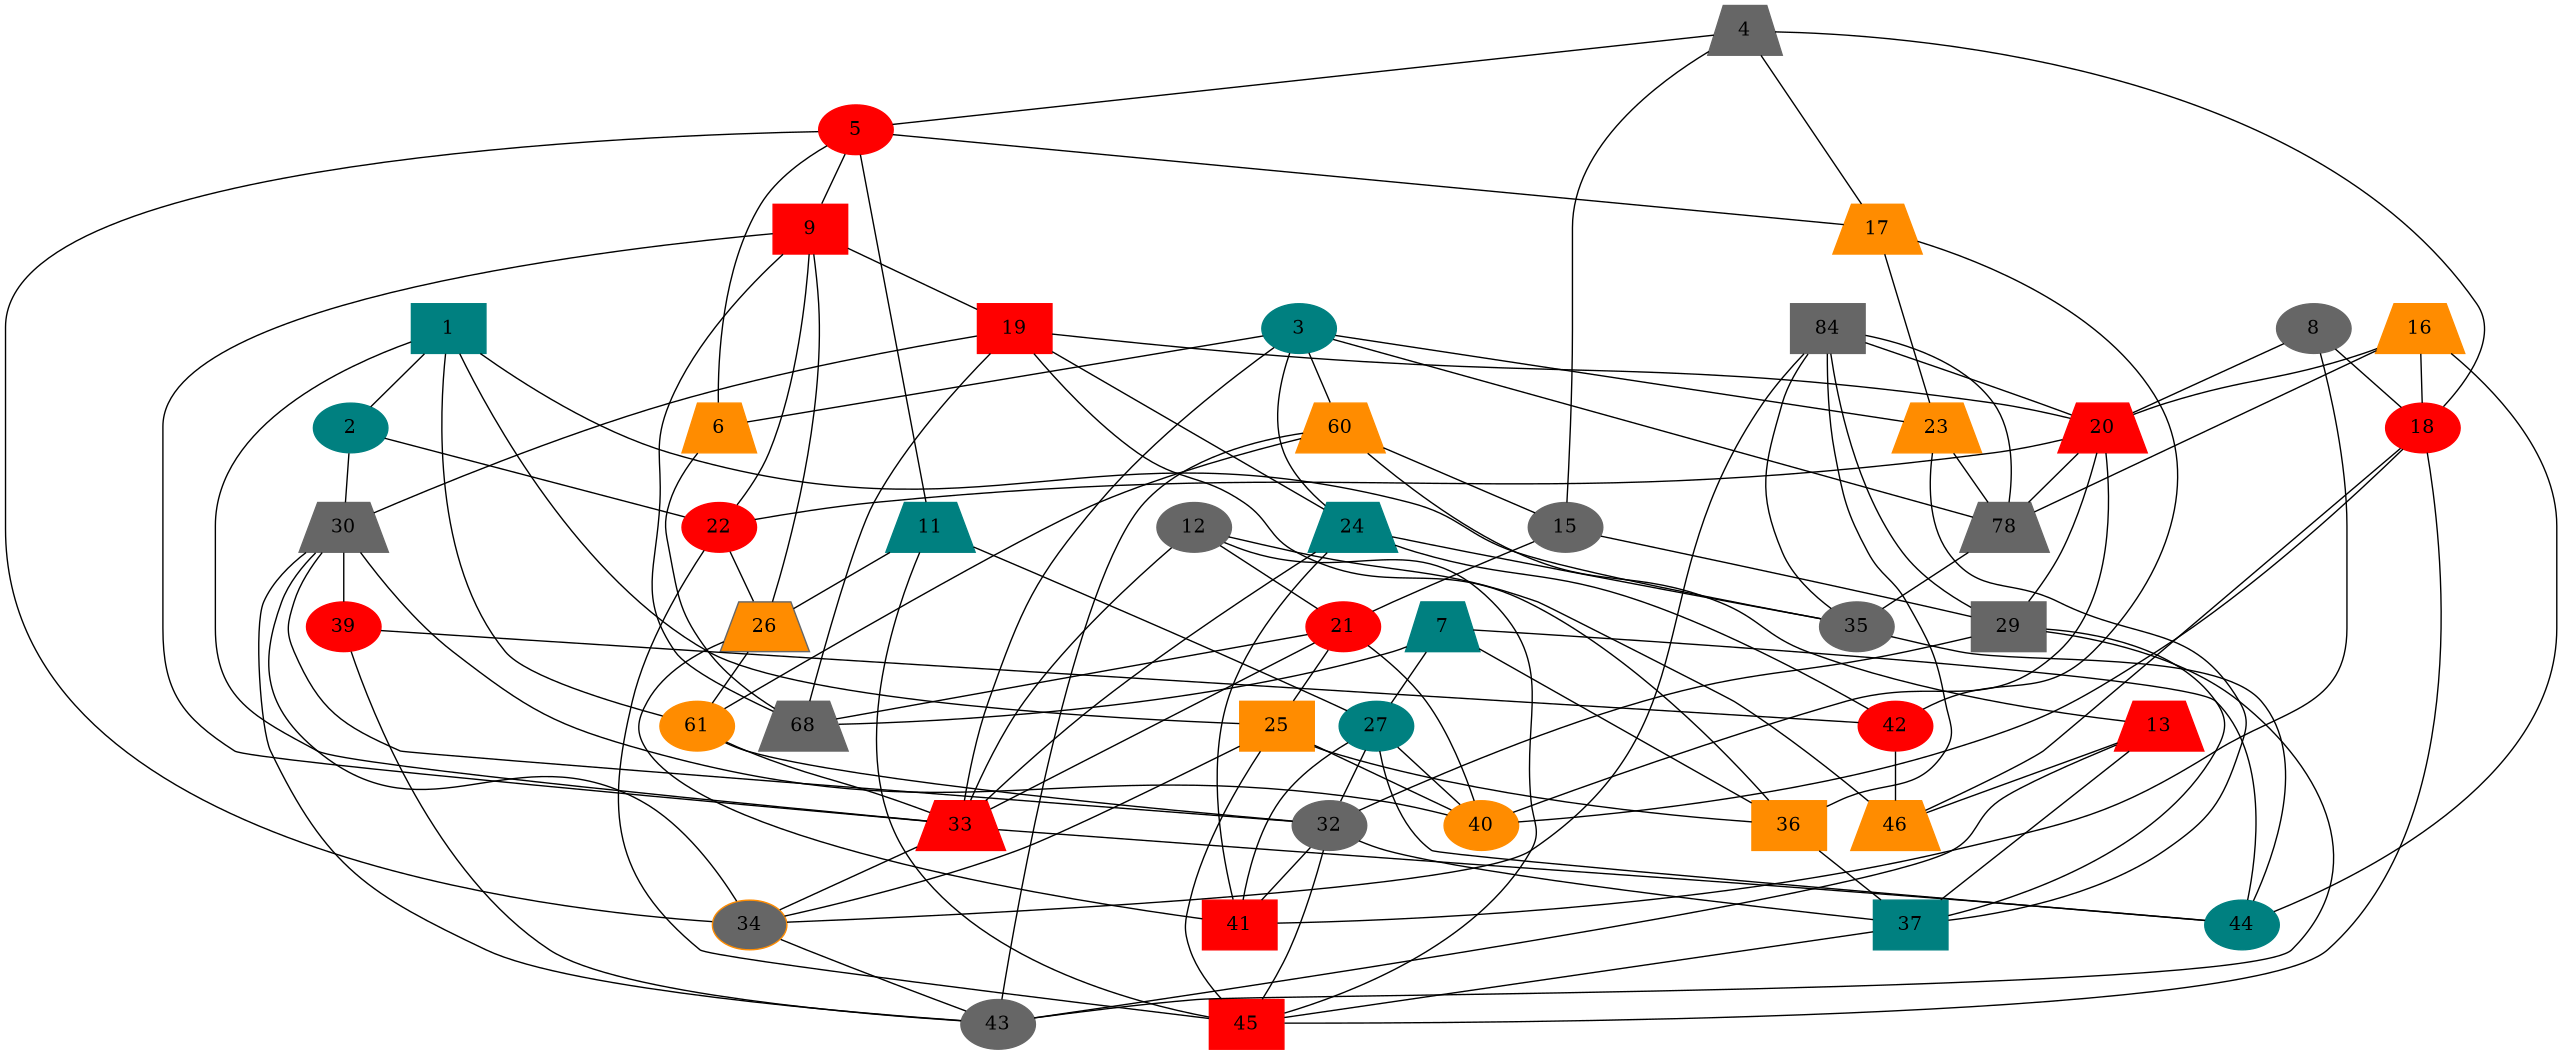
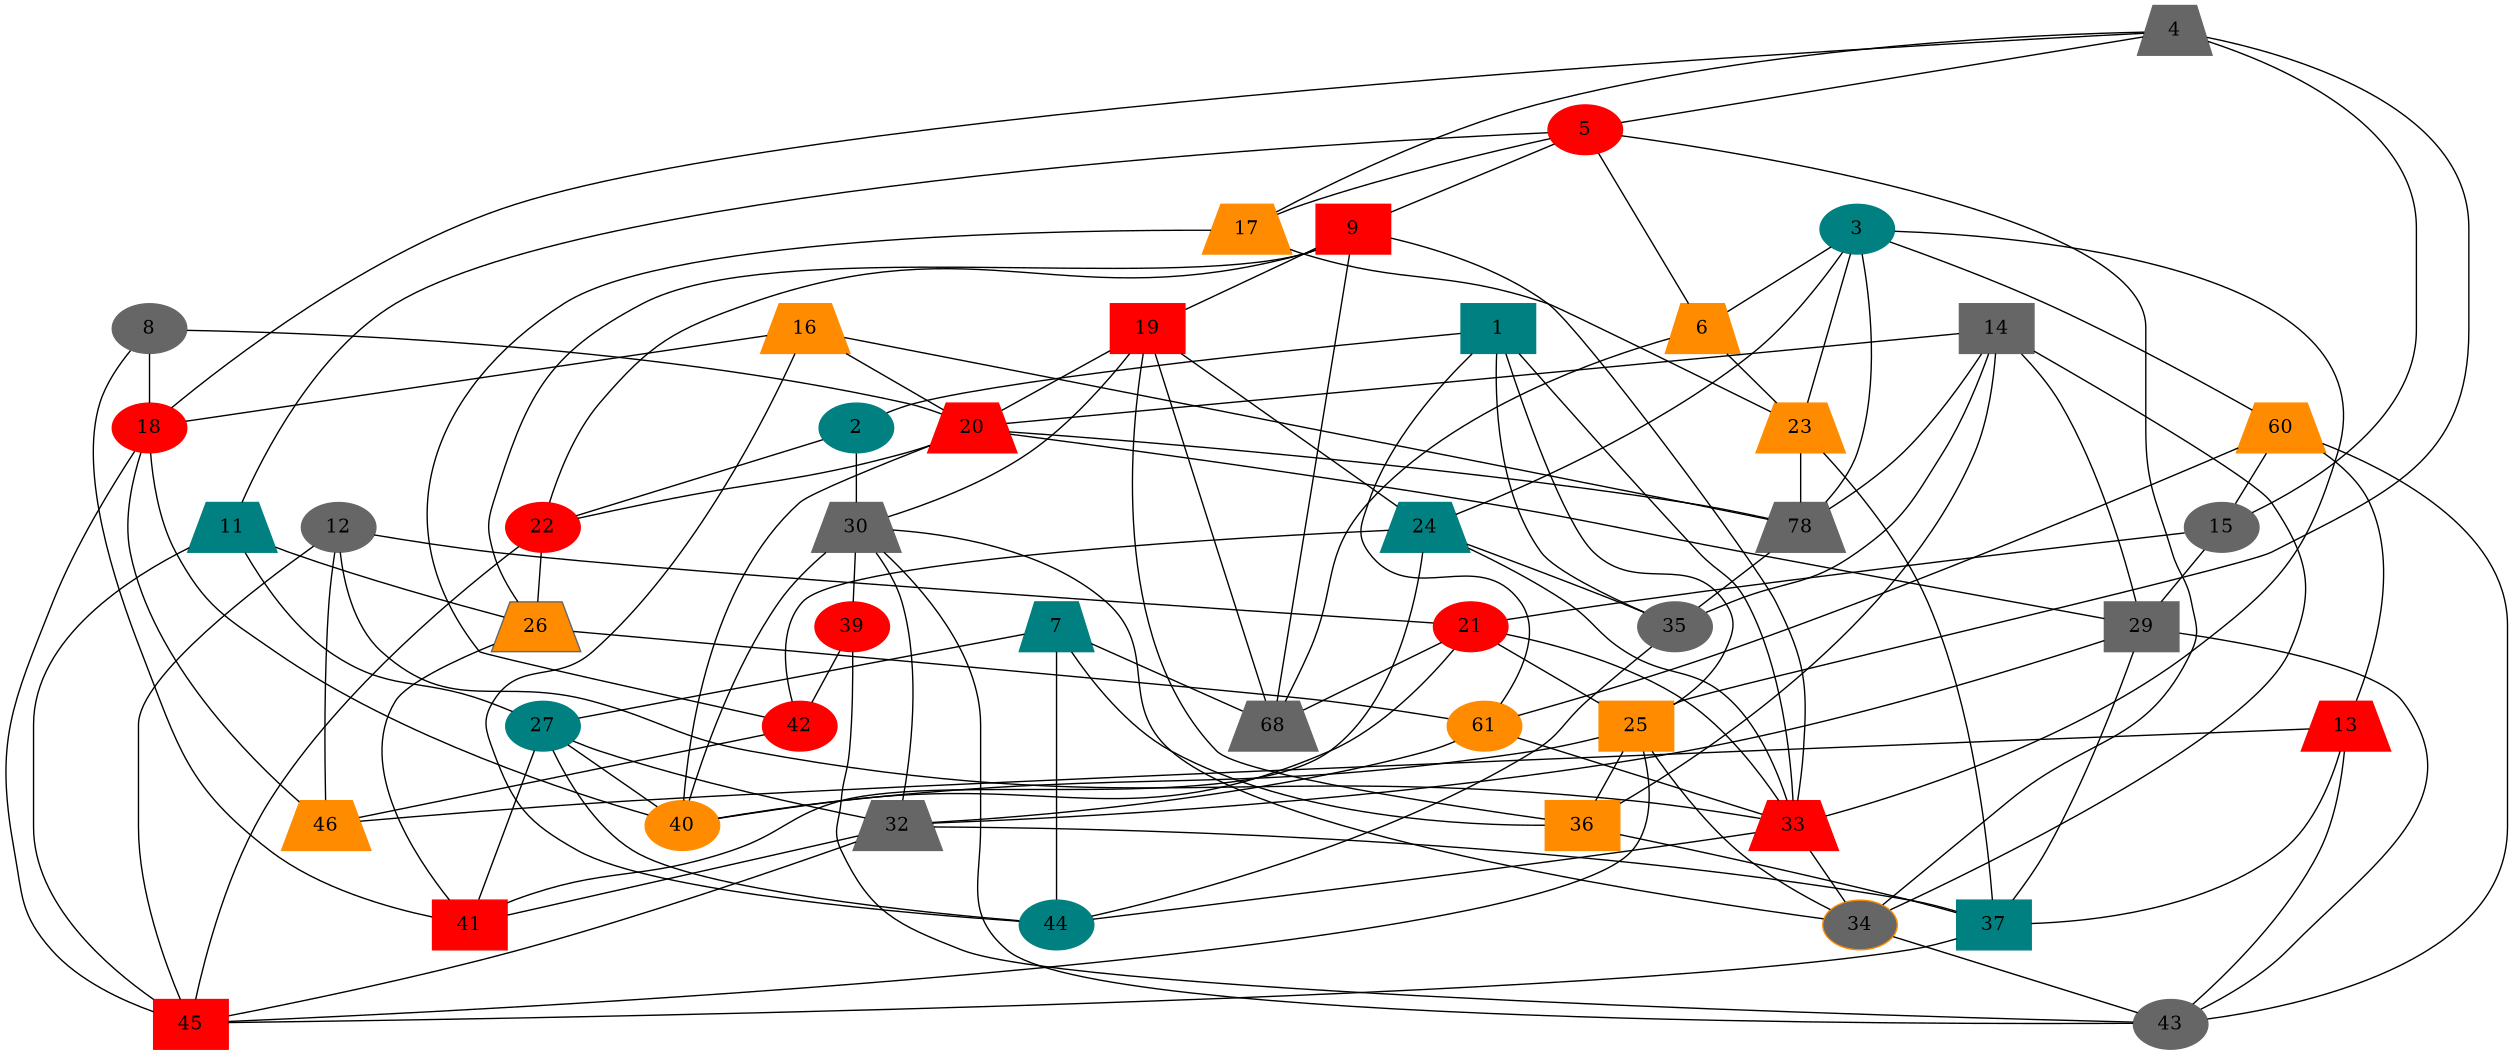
(1828, 329) -> (1997, 329)
none -> (1752, 378)
none -> (2339, 517)
(1329, 826) -> (898, 826)
